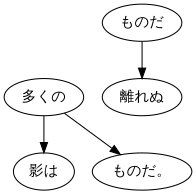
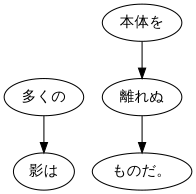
(142, 23) -> (142, 23)
(88, 131) -> (142, 129)
